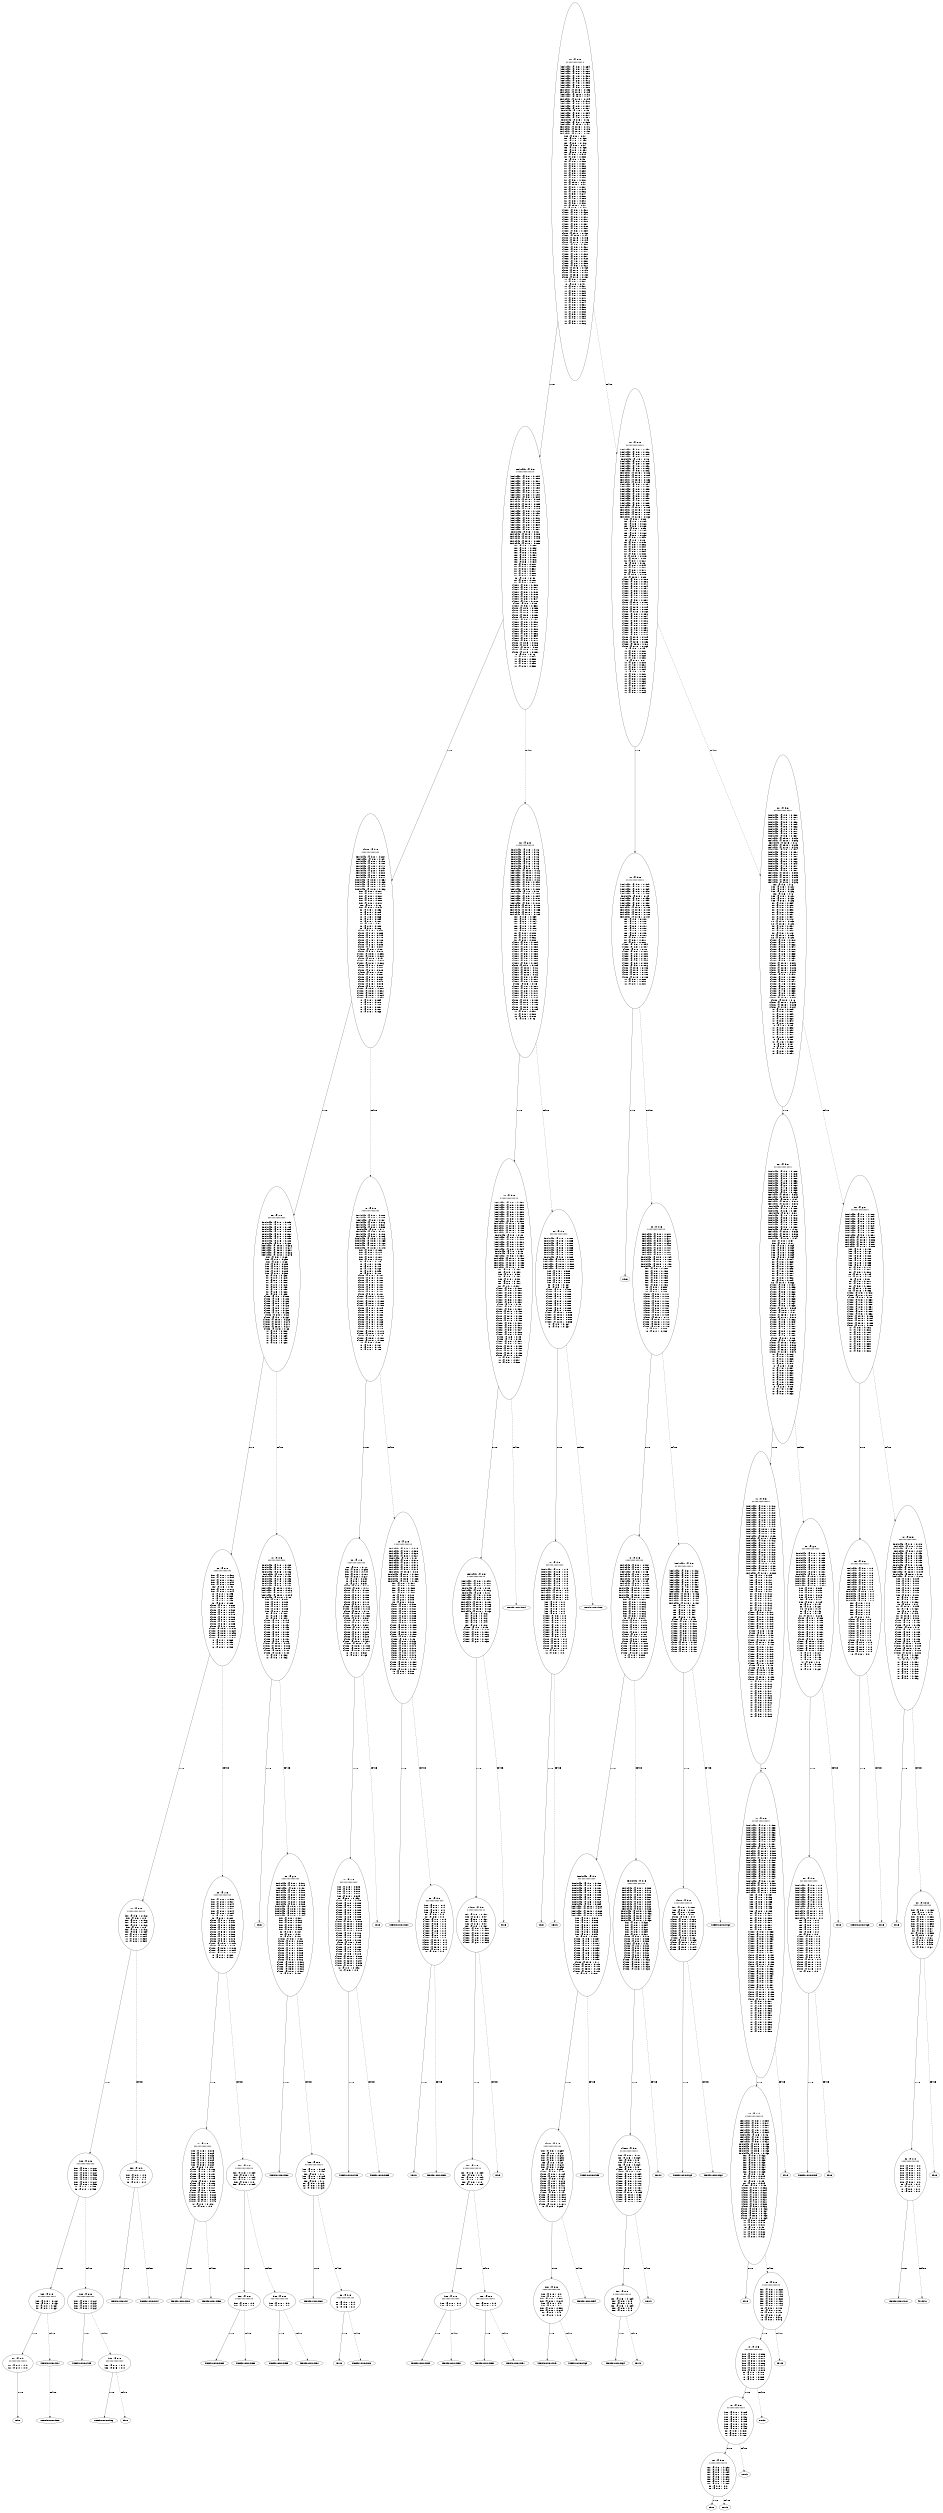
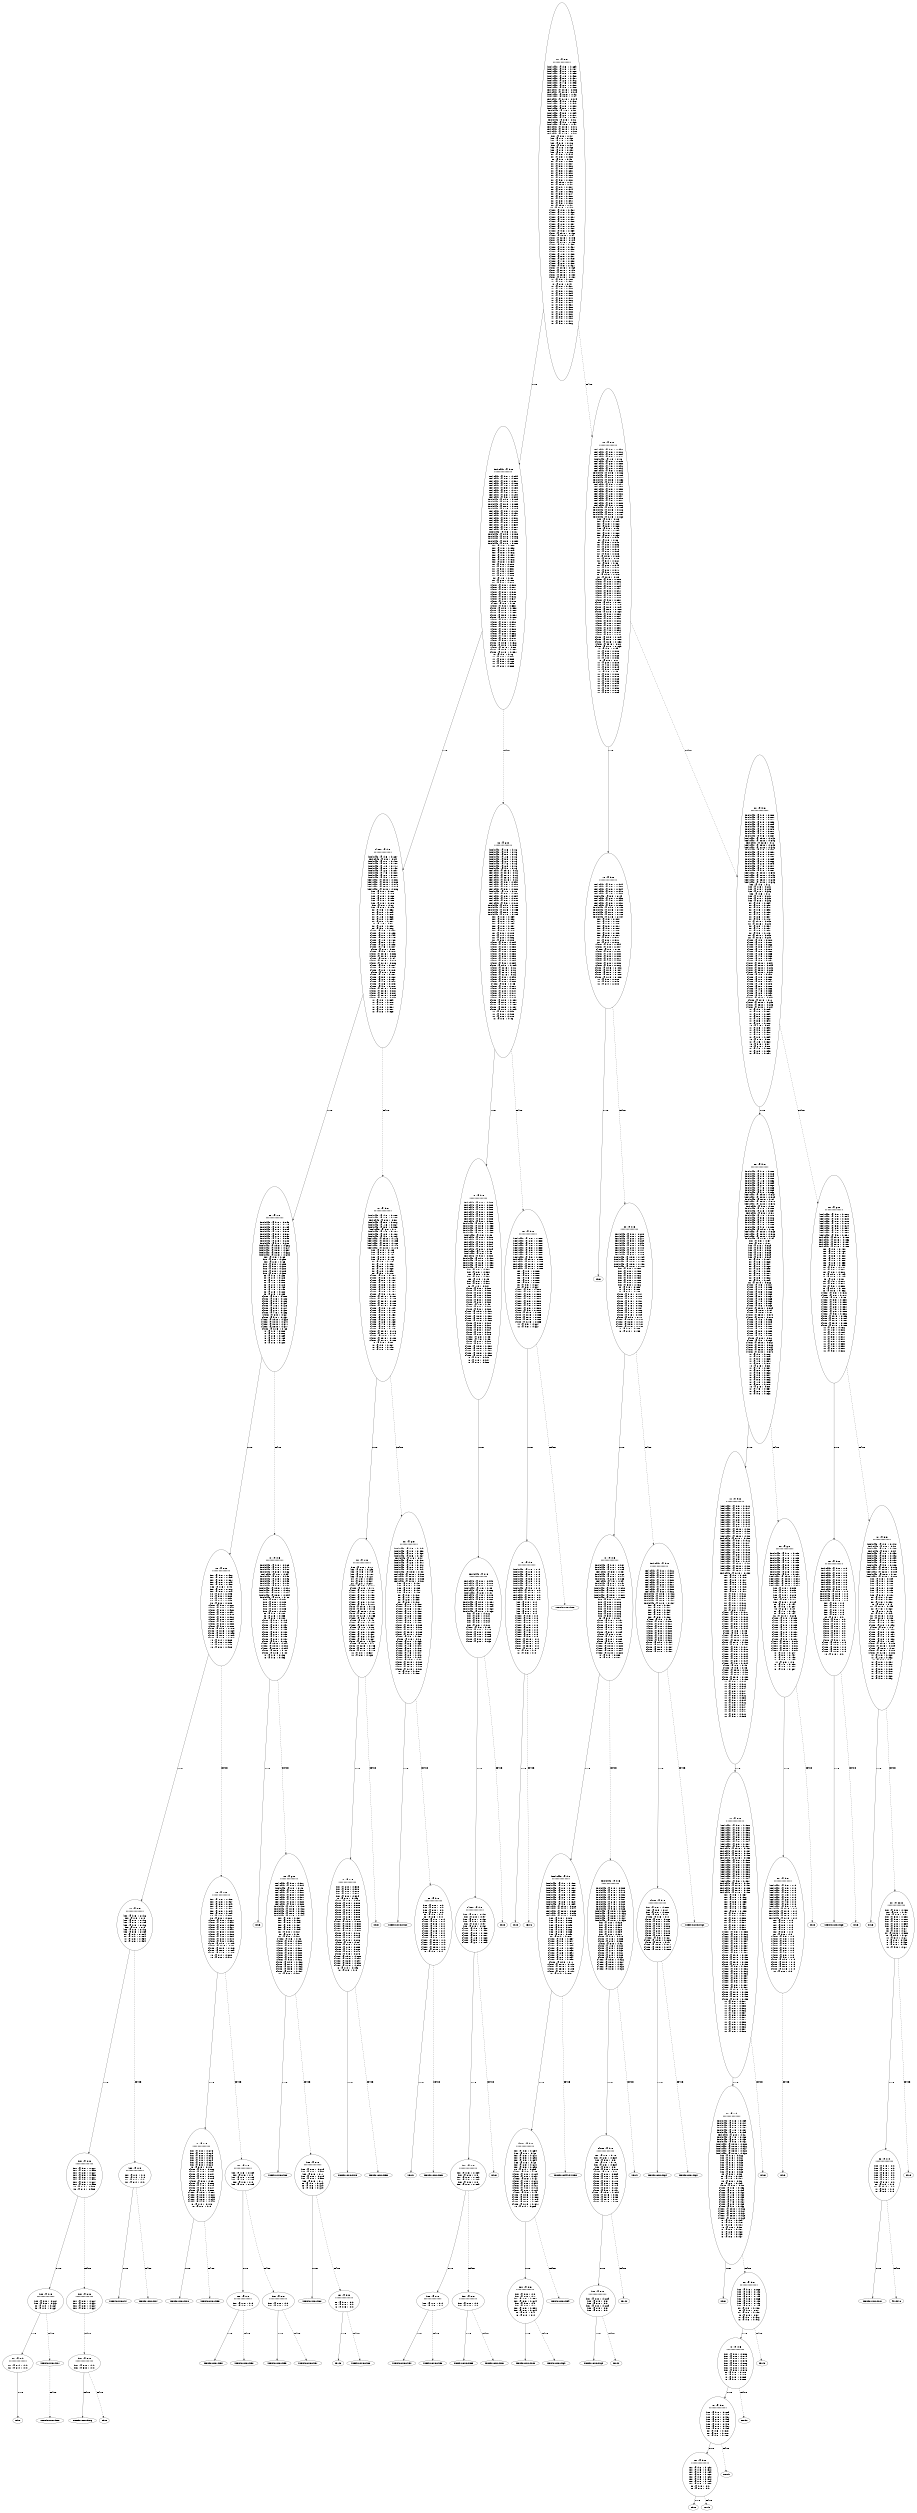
(516, 1608) -> none
(590, 2175) -> (565, 2175)
(808, 2175) -> none
(82, 2363) -> none
(112, 2393) -> (87, 2393)
